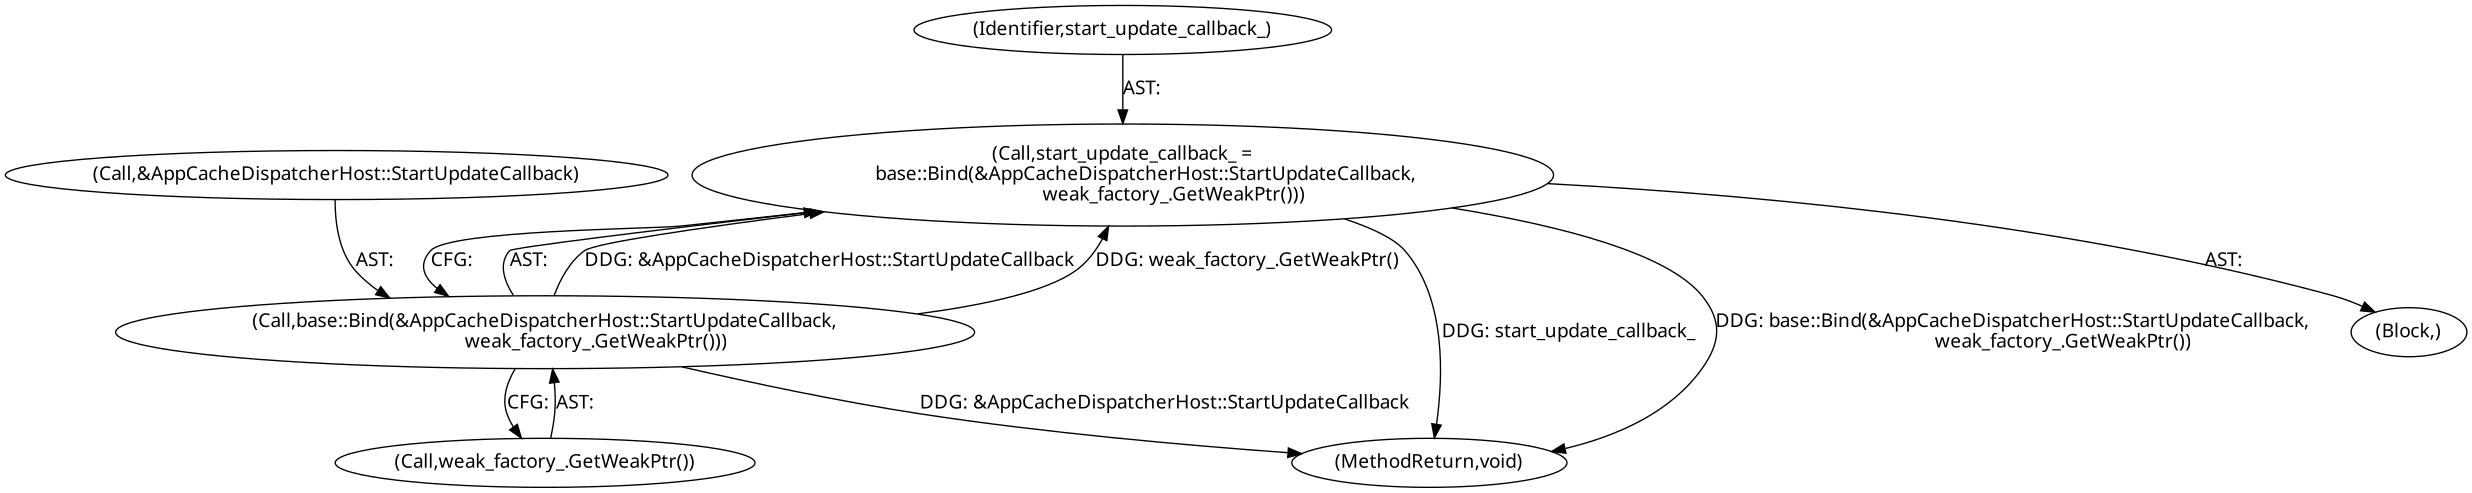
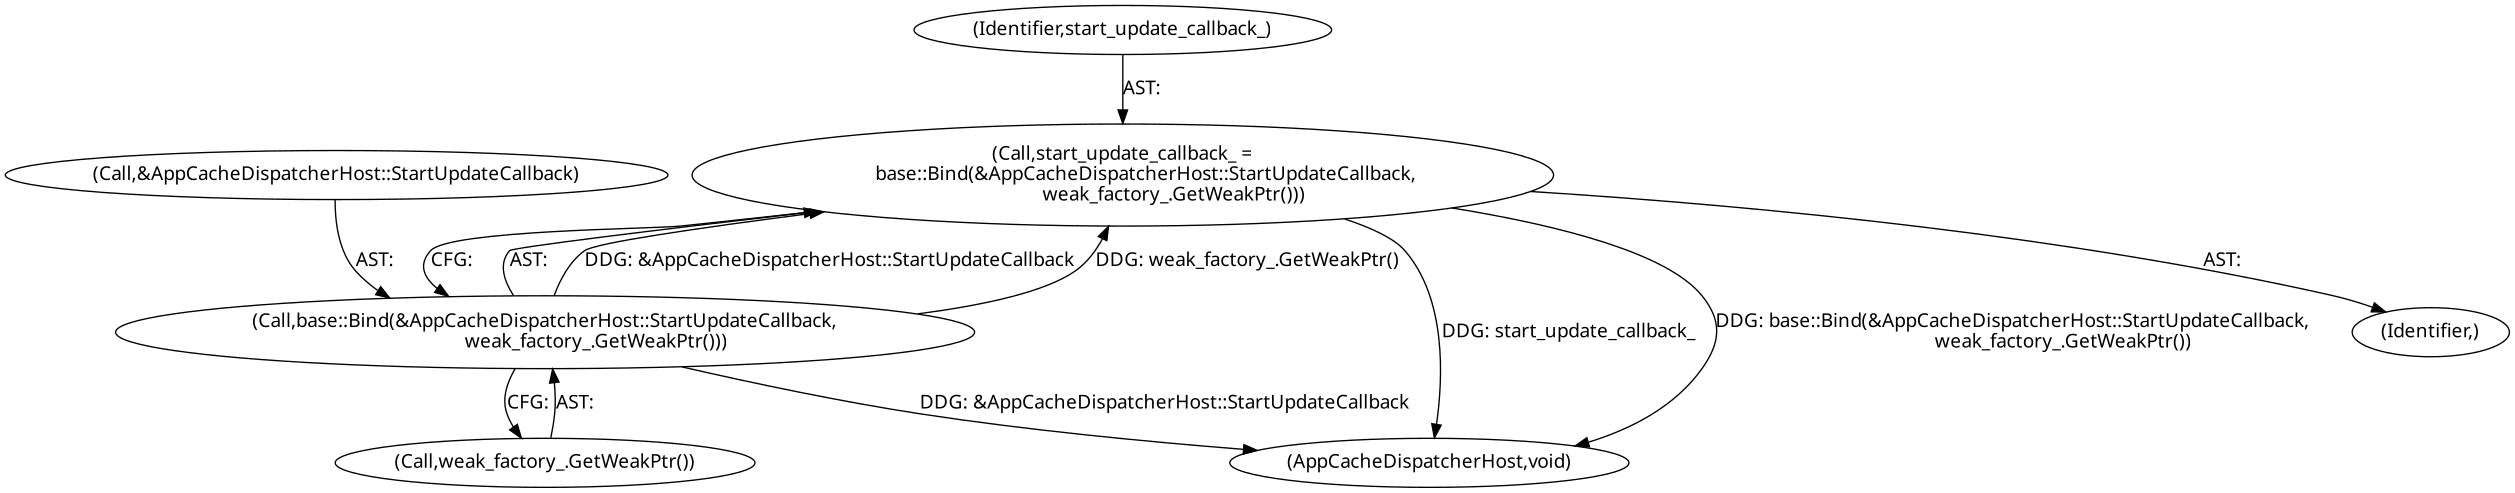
(2409, 332) -> (2431, 332)
(1429, 463) -> (1429, 463)
